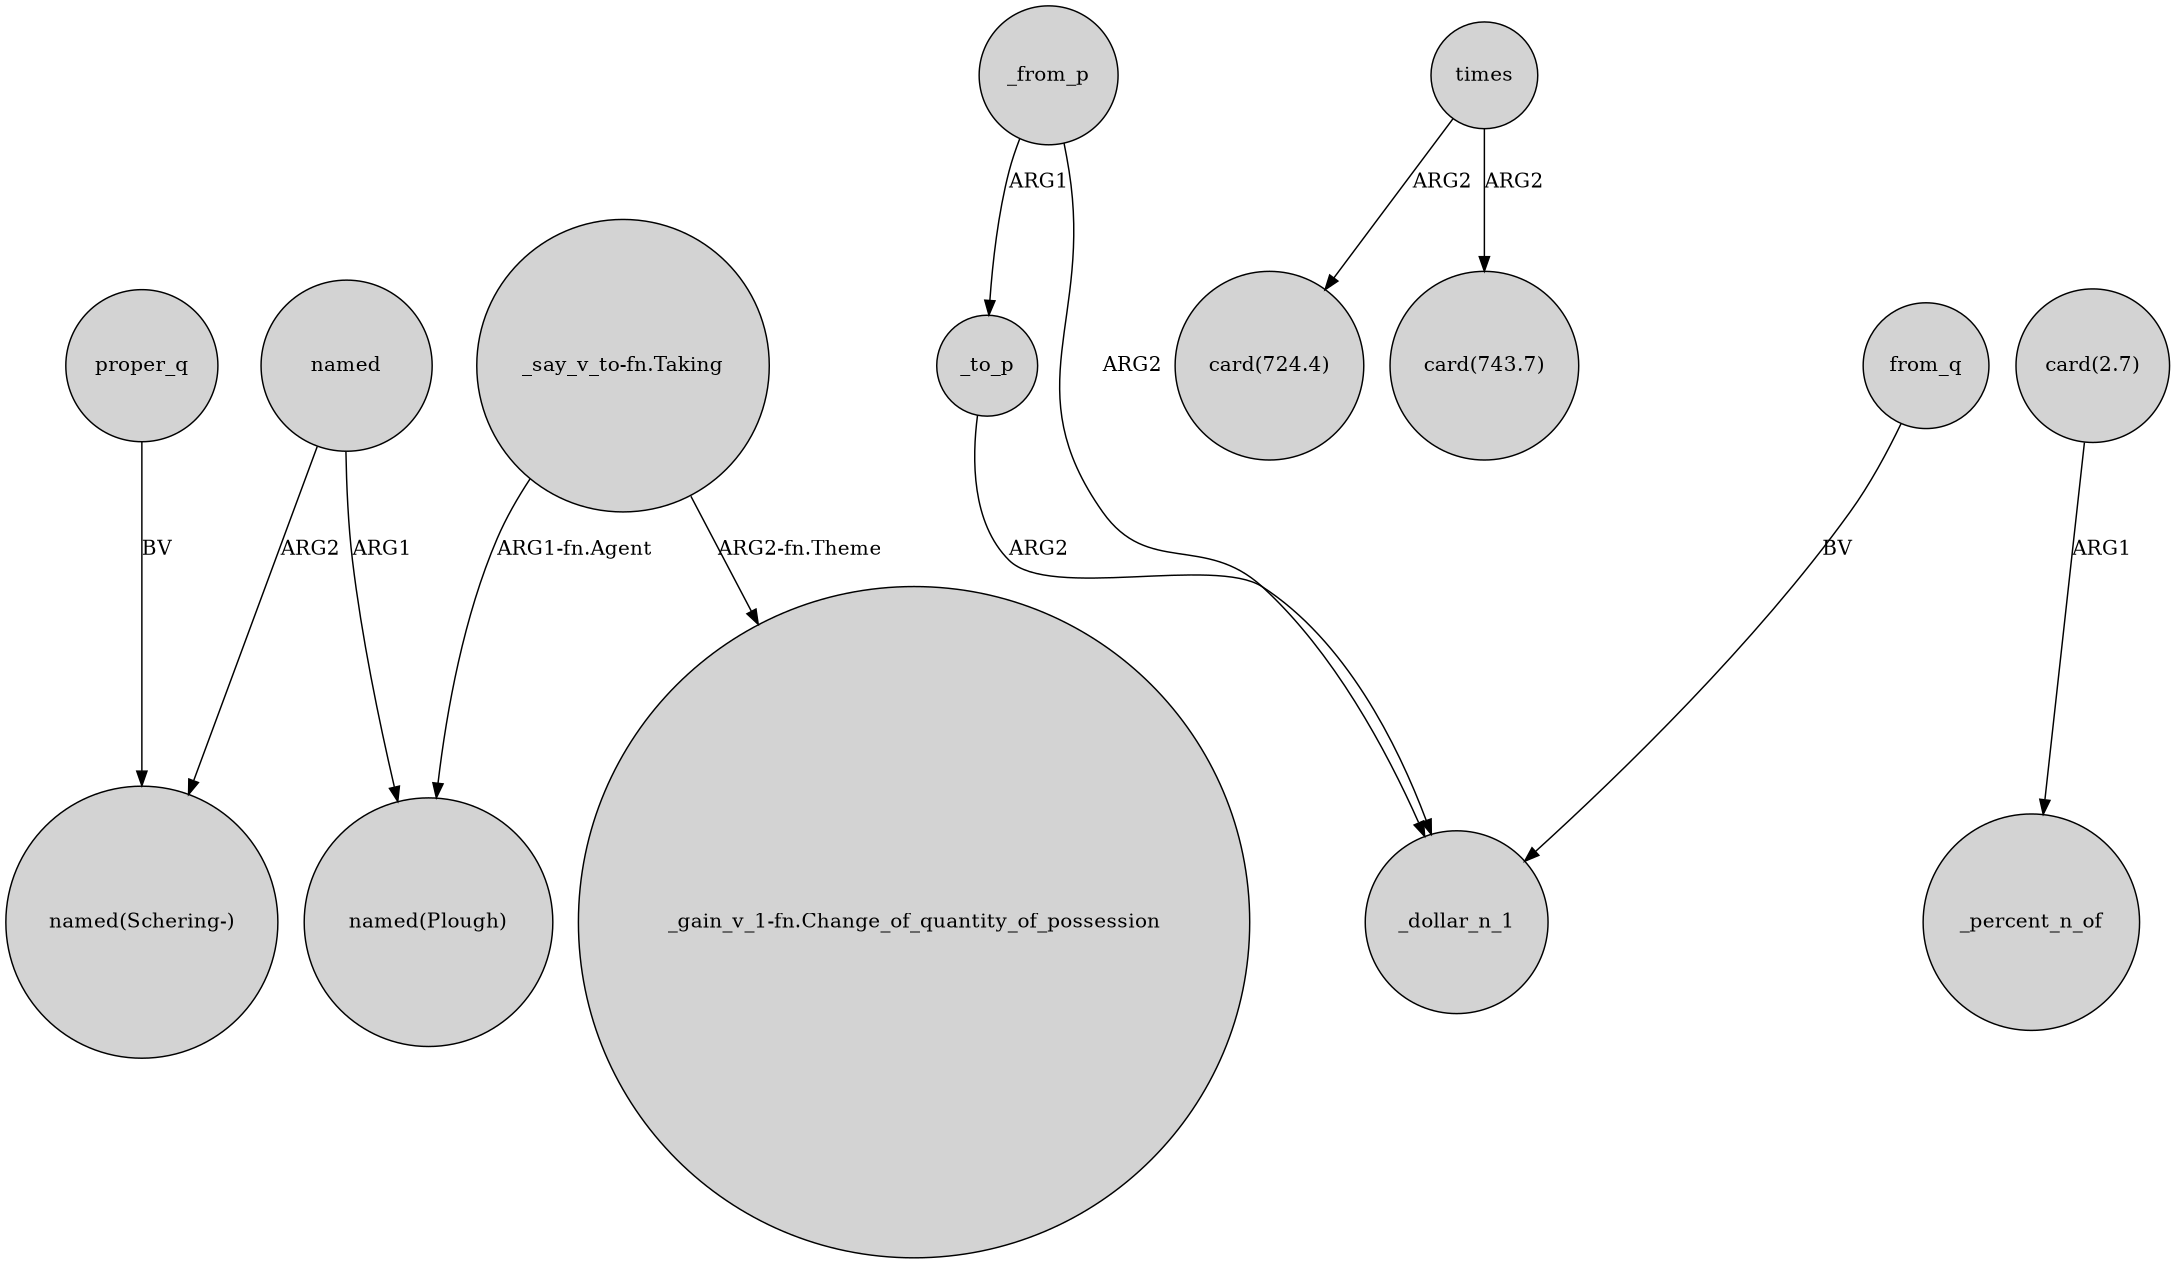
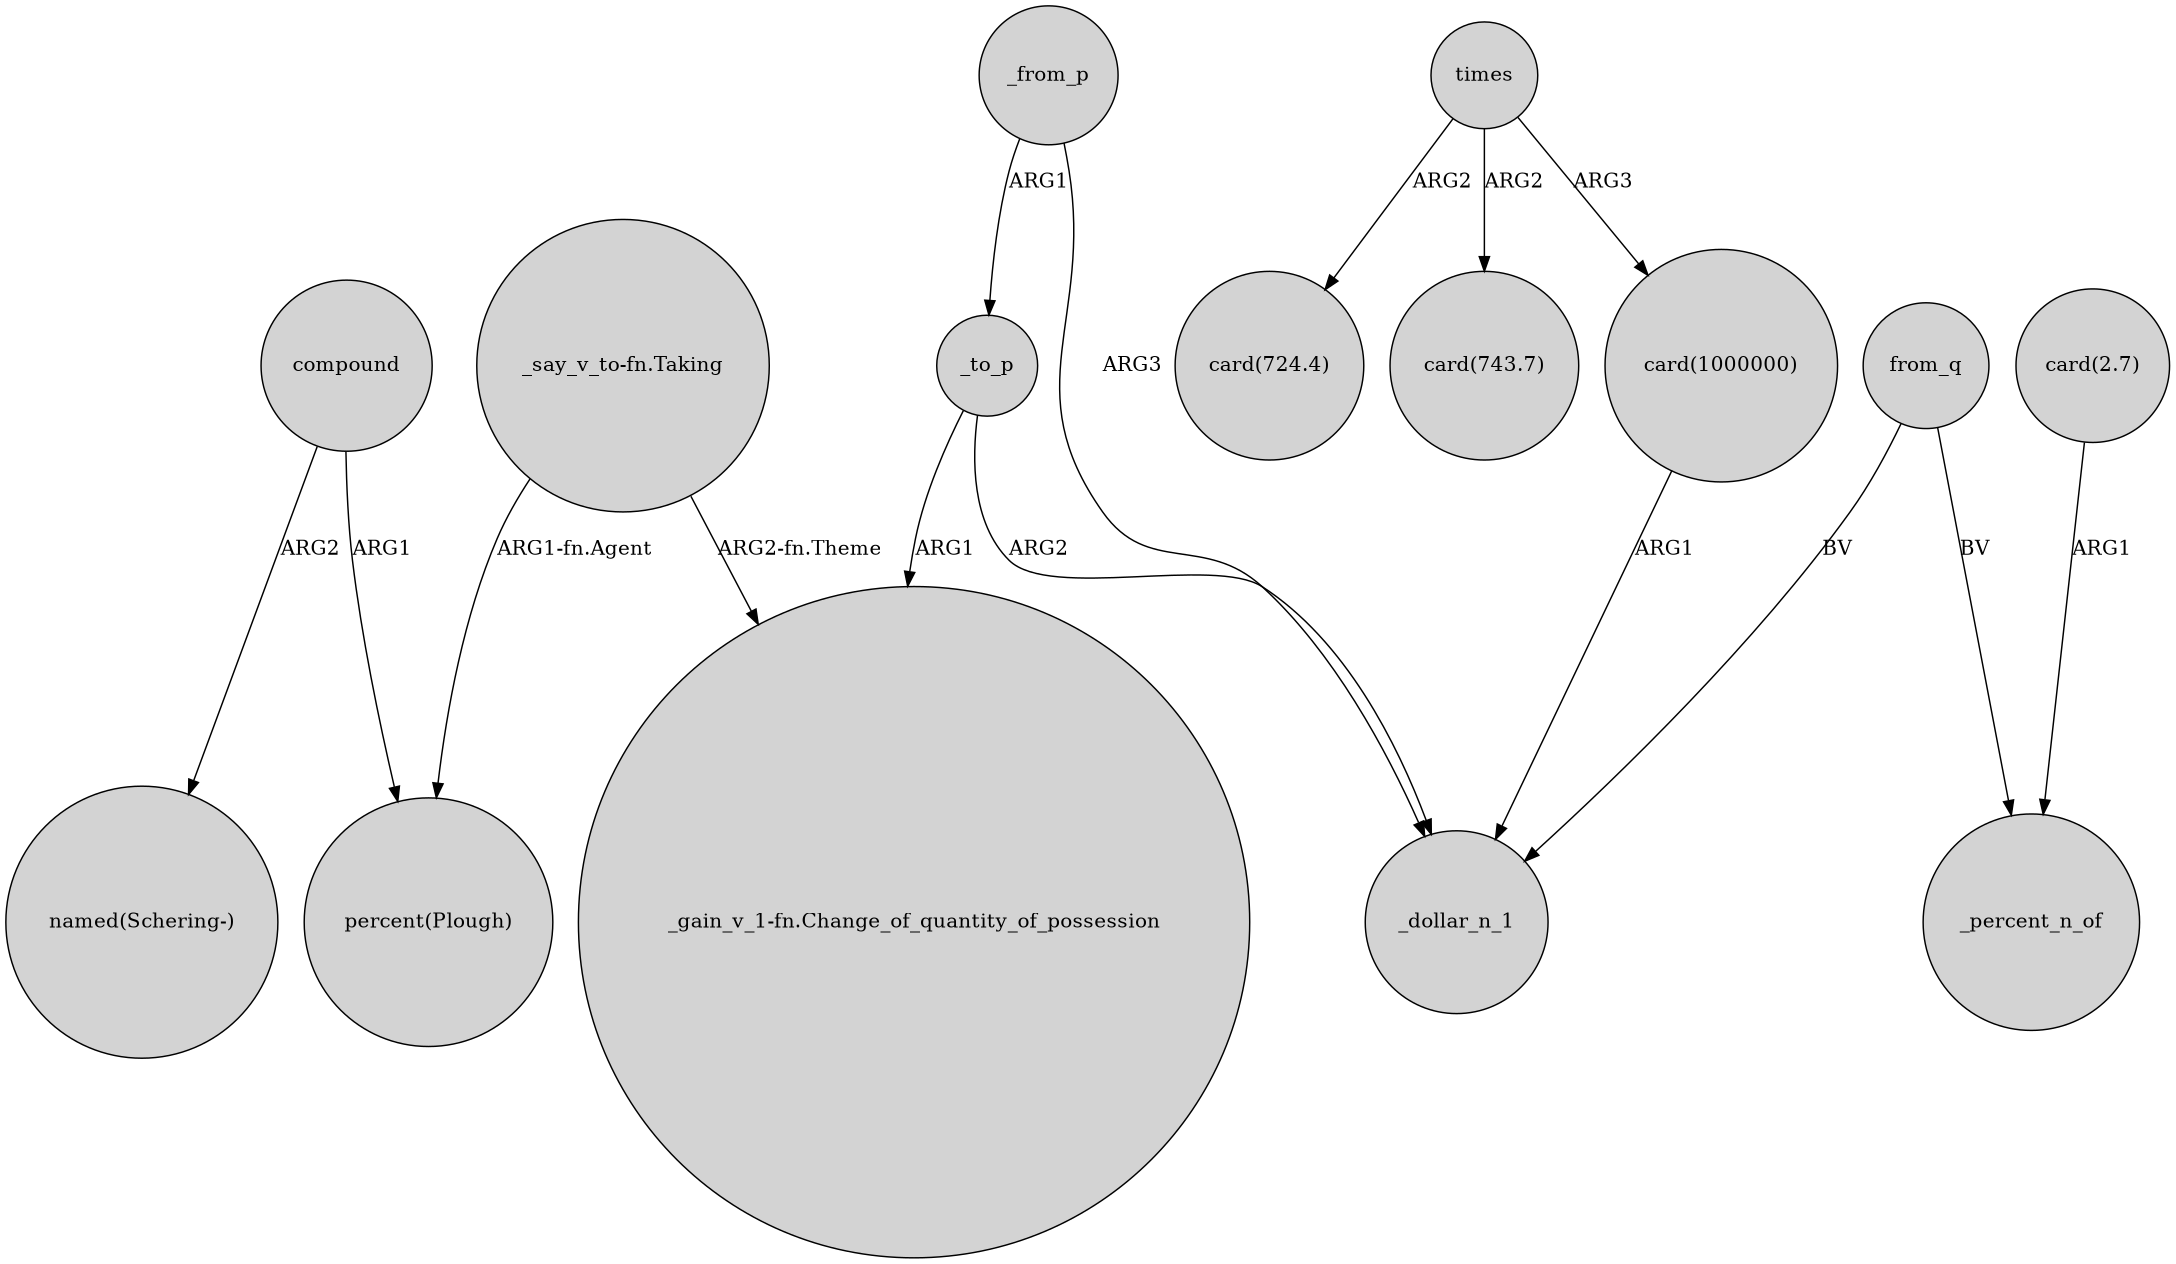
(142, 366) -> none
(347, 366) -> (347, 366)
(1133, 366) -> (1133, 366)
none -> (1721, 366)
none -> (930, 489)
none -> (1973, 614)
(429, 922) -> (429, 922)
